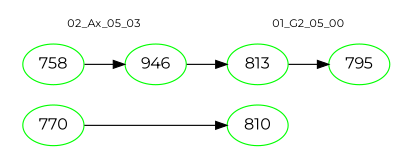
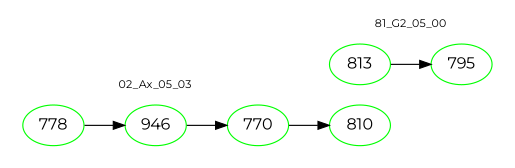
(308, 24) -> (411, 24)
(53, 64) -> (53, 125)
(203, 64) -> (201, 125)
